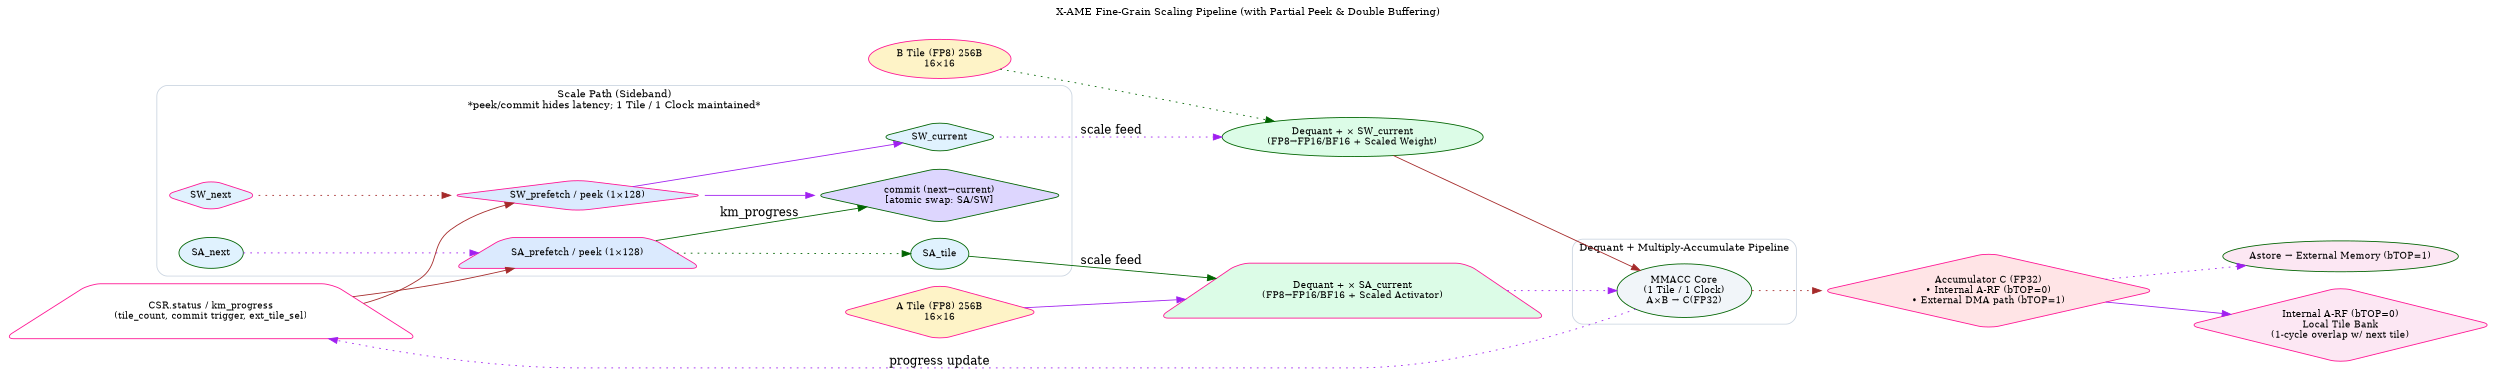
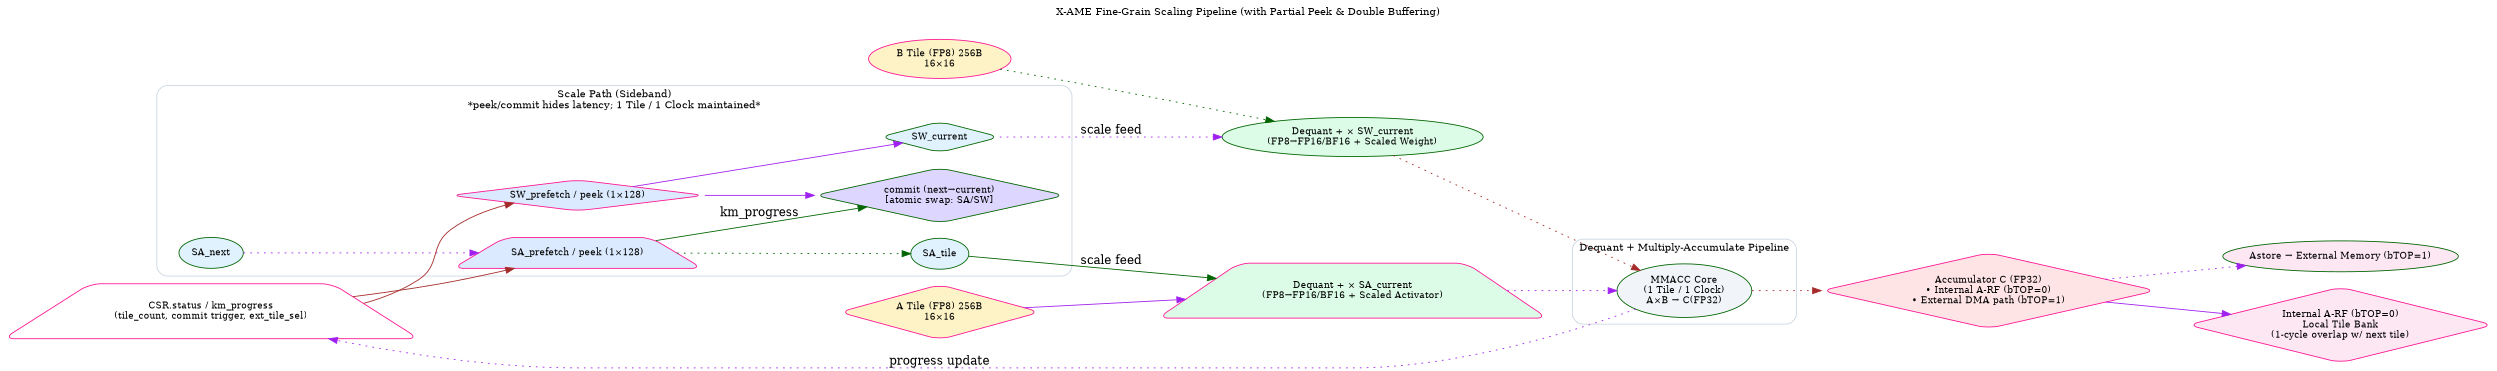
(211, 195) -> none
(1513, 211) -> (1513, 211)
